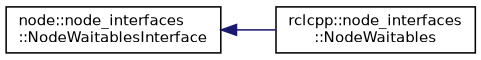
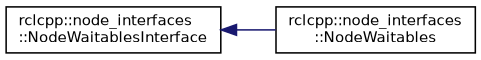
(113, 30) -> (113, 30)
